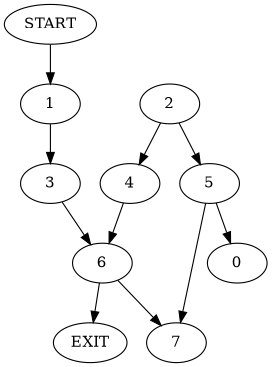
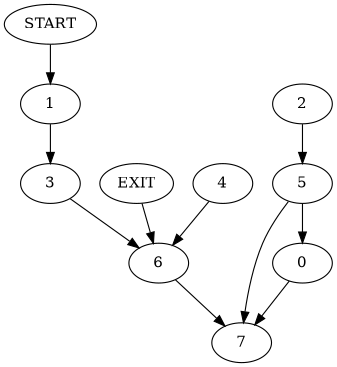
(152, 139) -> none
(97, 297) -> (146, 218)
none -> (276, 299)
